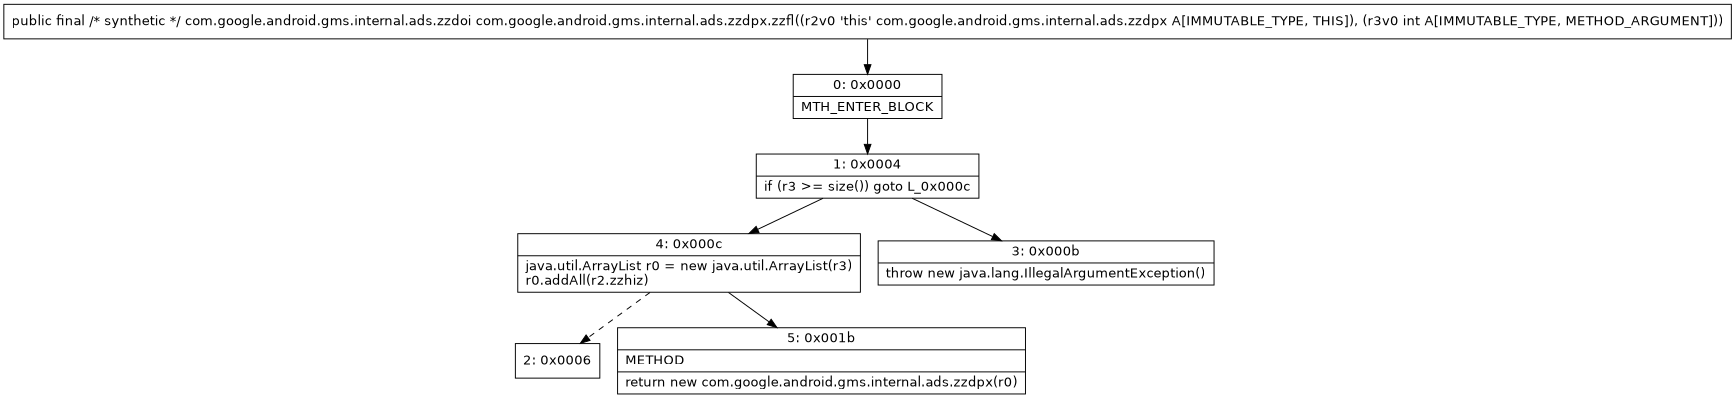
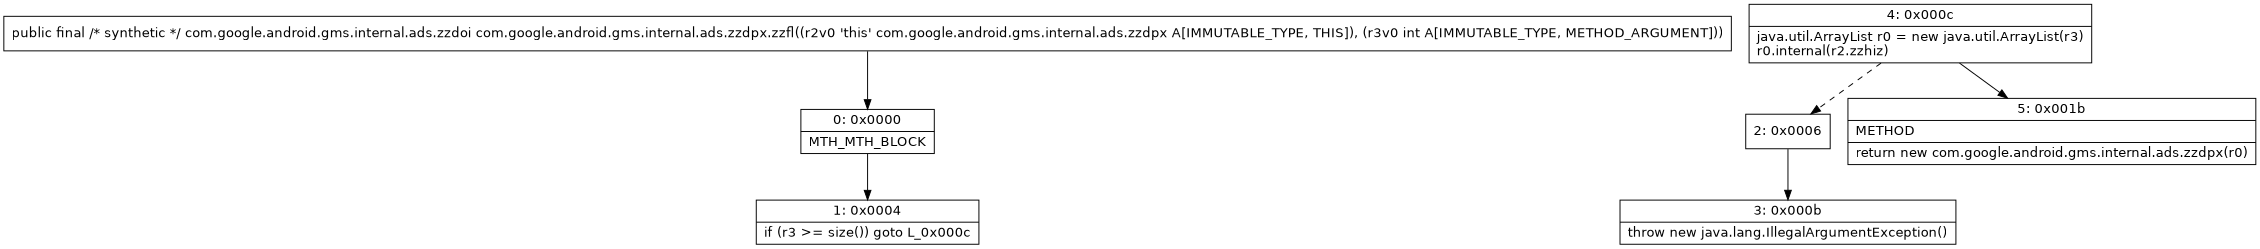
(868, 107) -> (868, 142)
(790, 214) -> none
(952, 217) -> (1788, 170)
(587, 281) -> (1823, 51)
